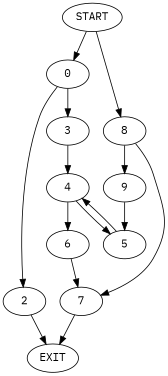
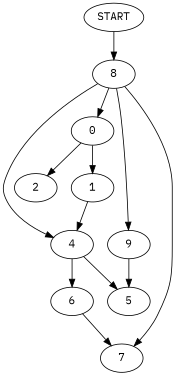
(82, 42) -> (105, 99)
(68, 131) -> (93, 188)
(103, 217) -> (19, 152)
(53, 358) -> none
